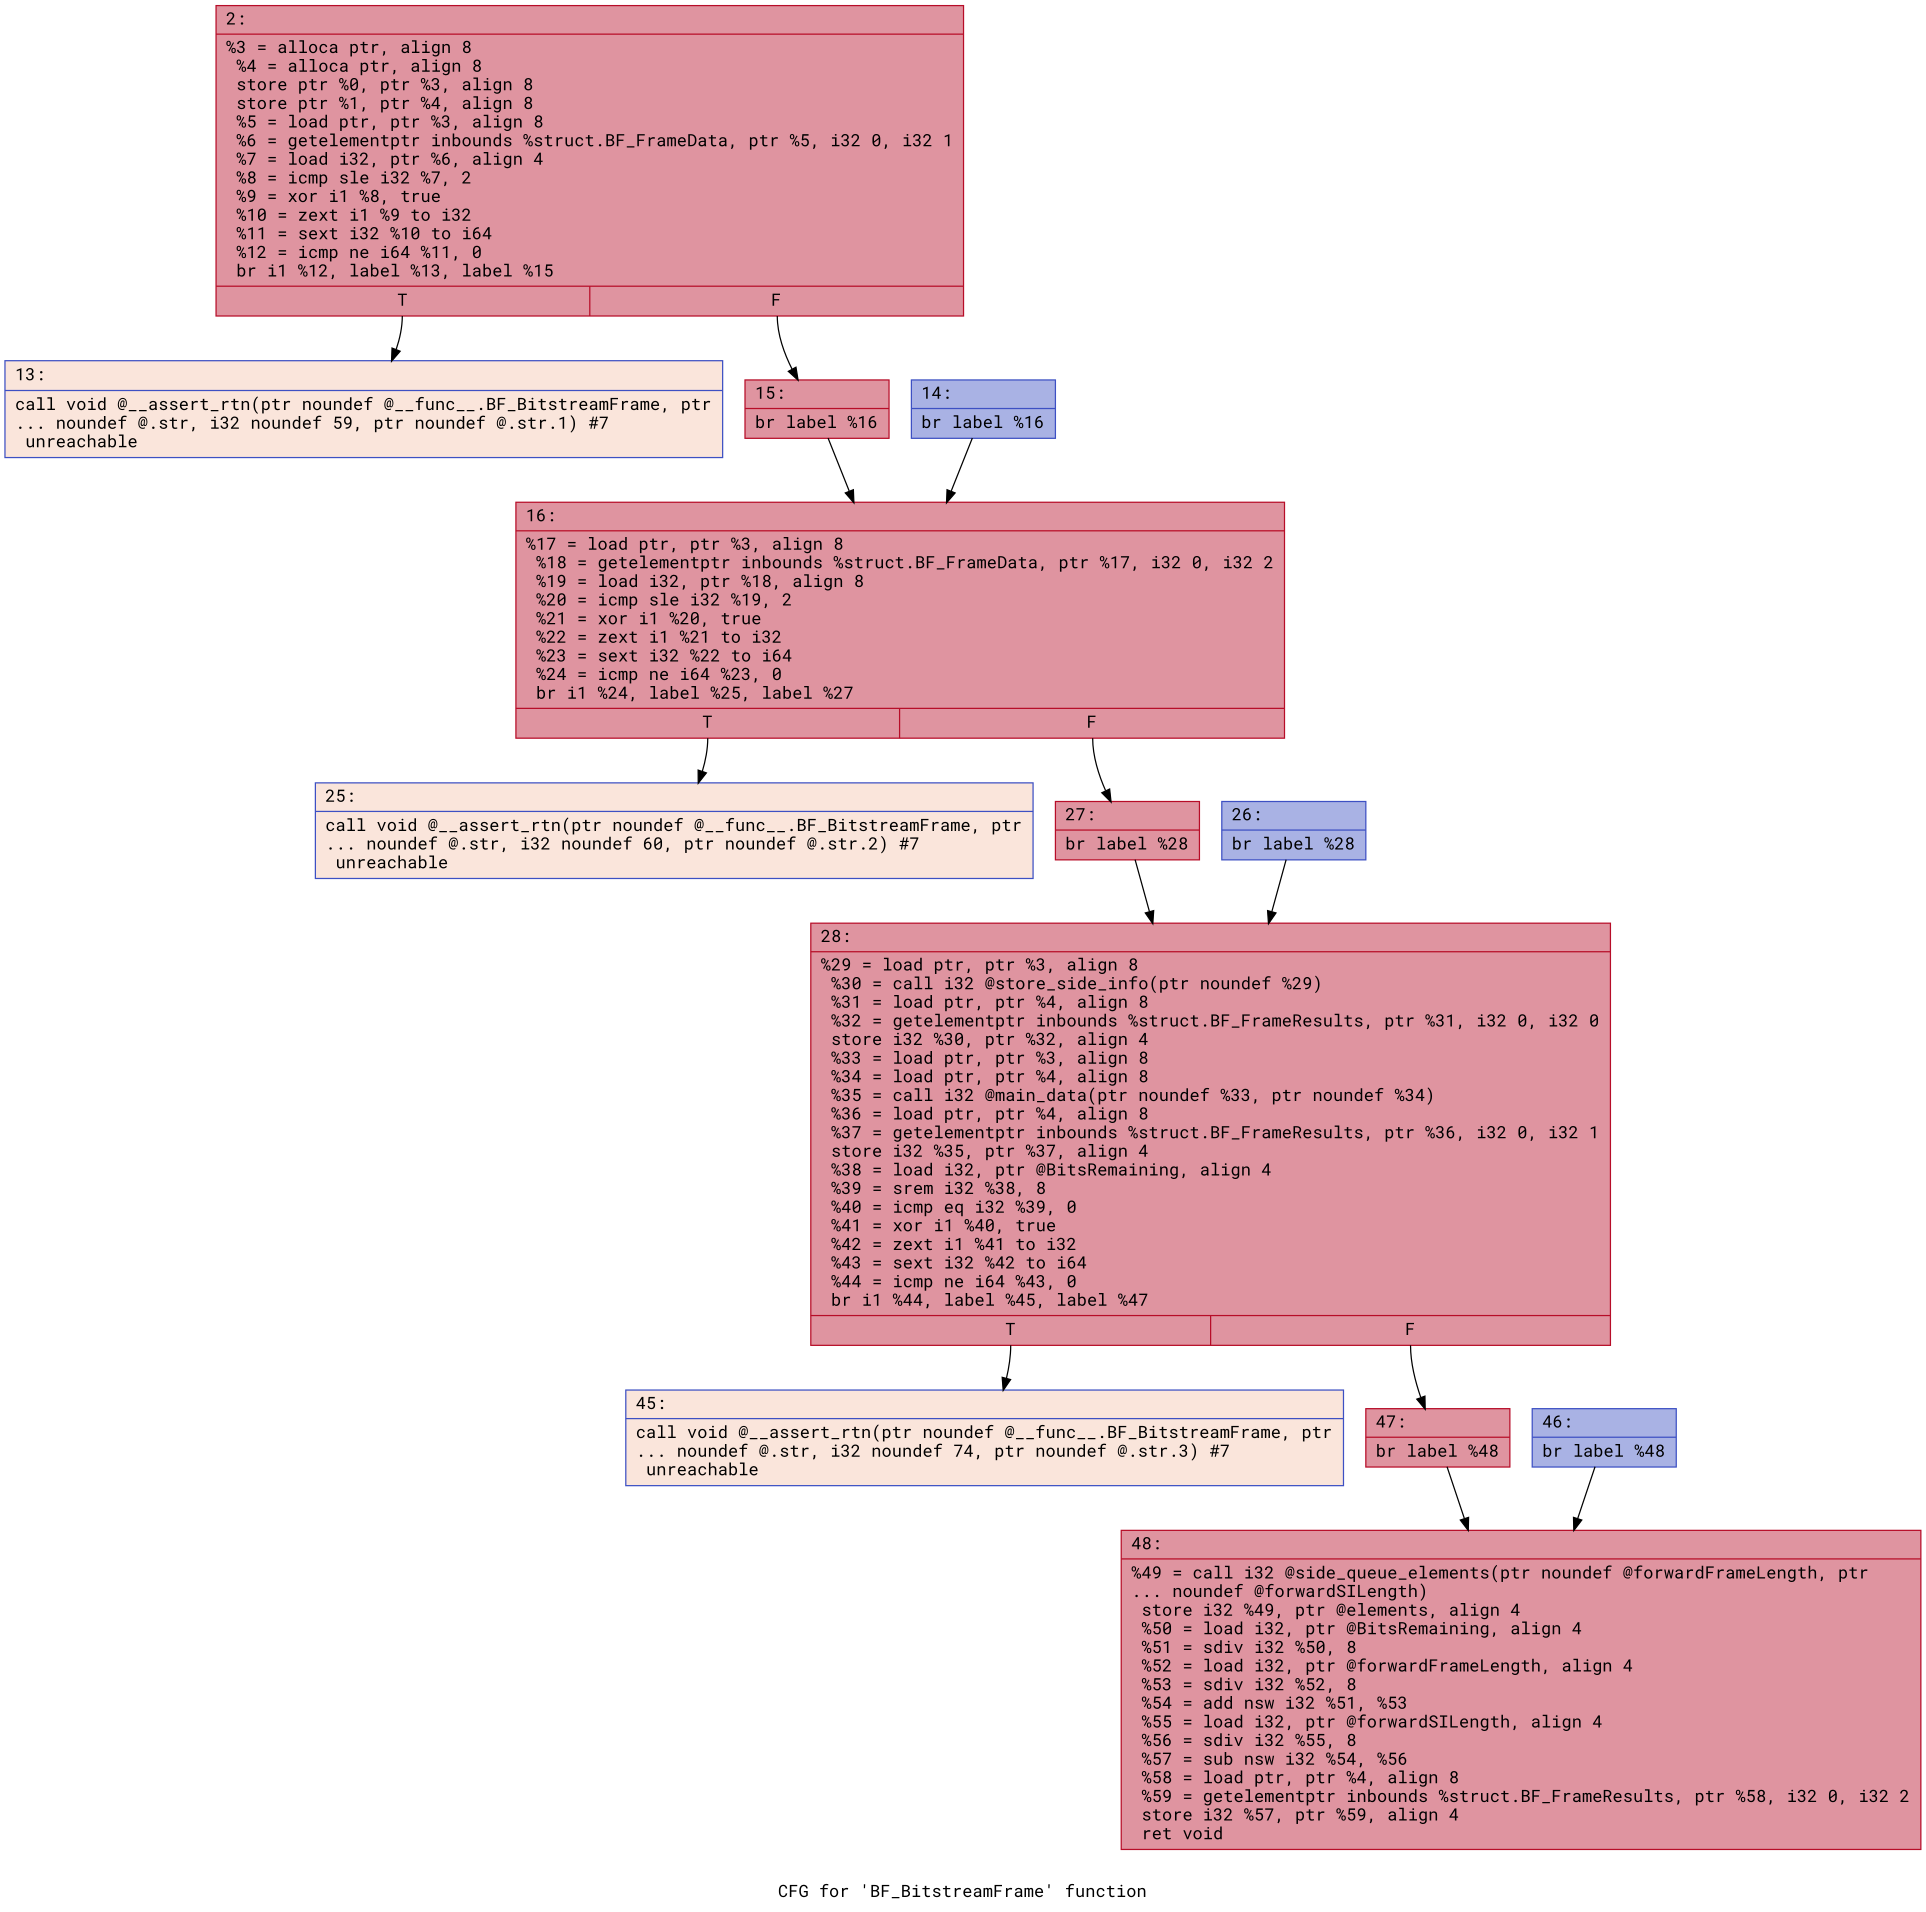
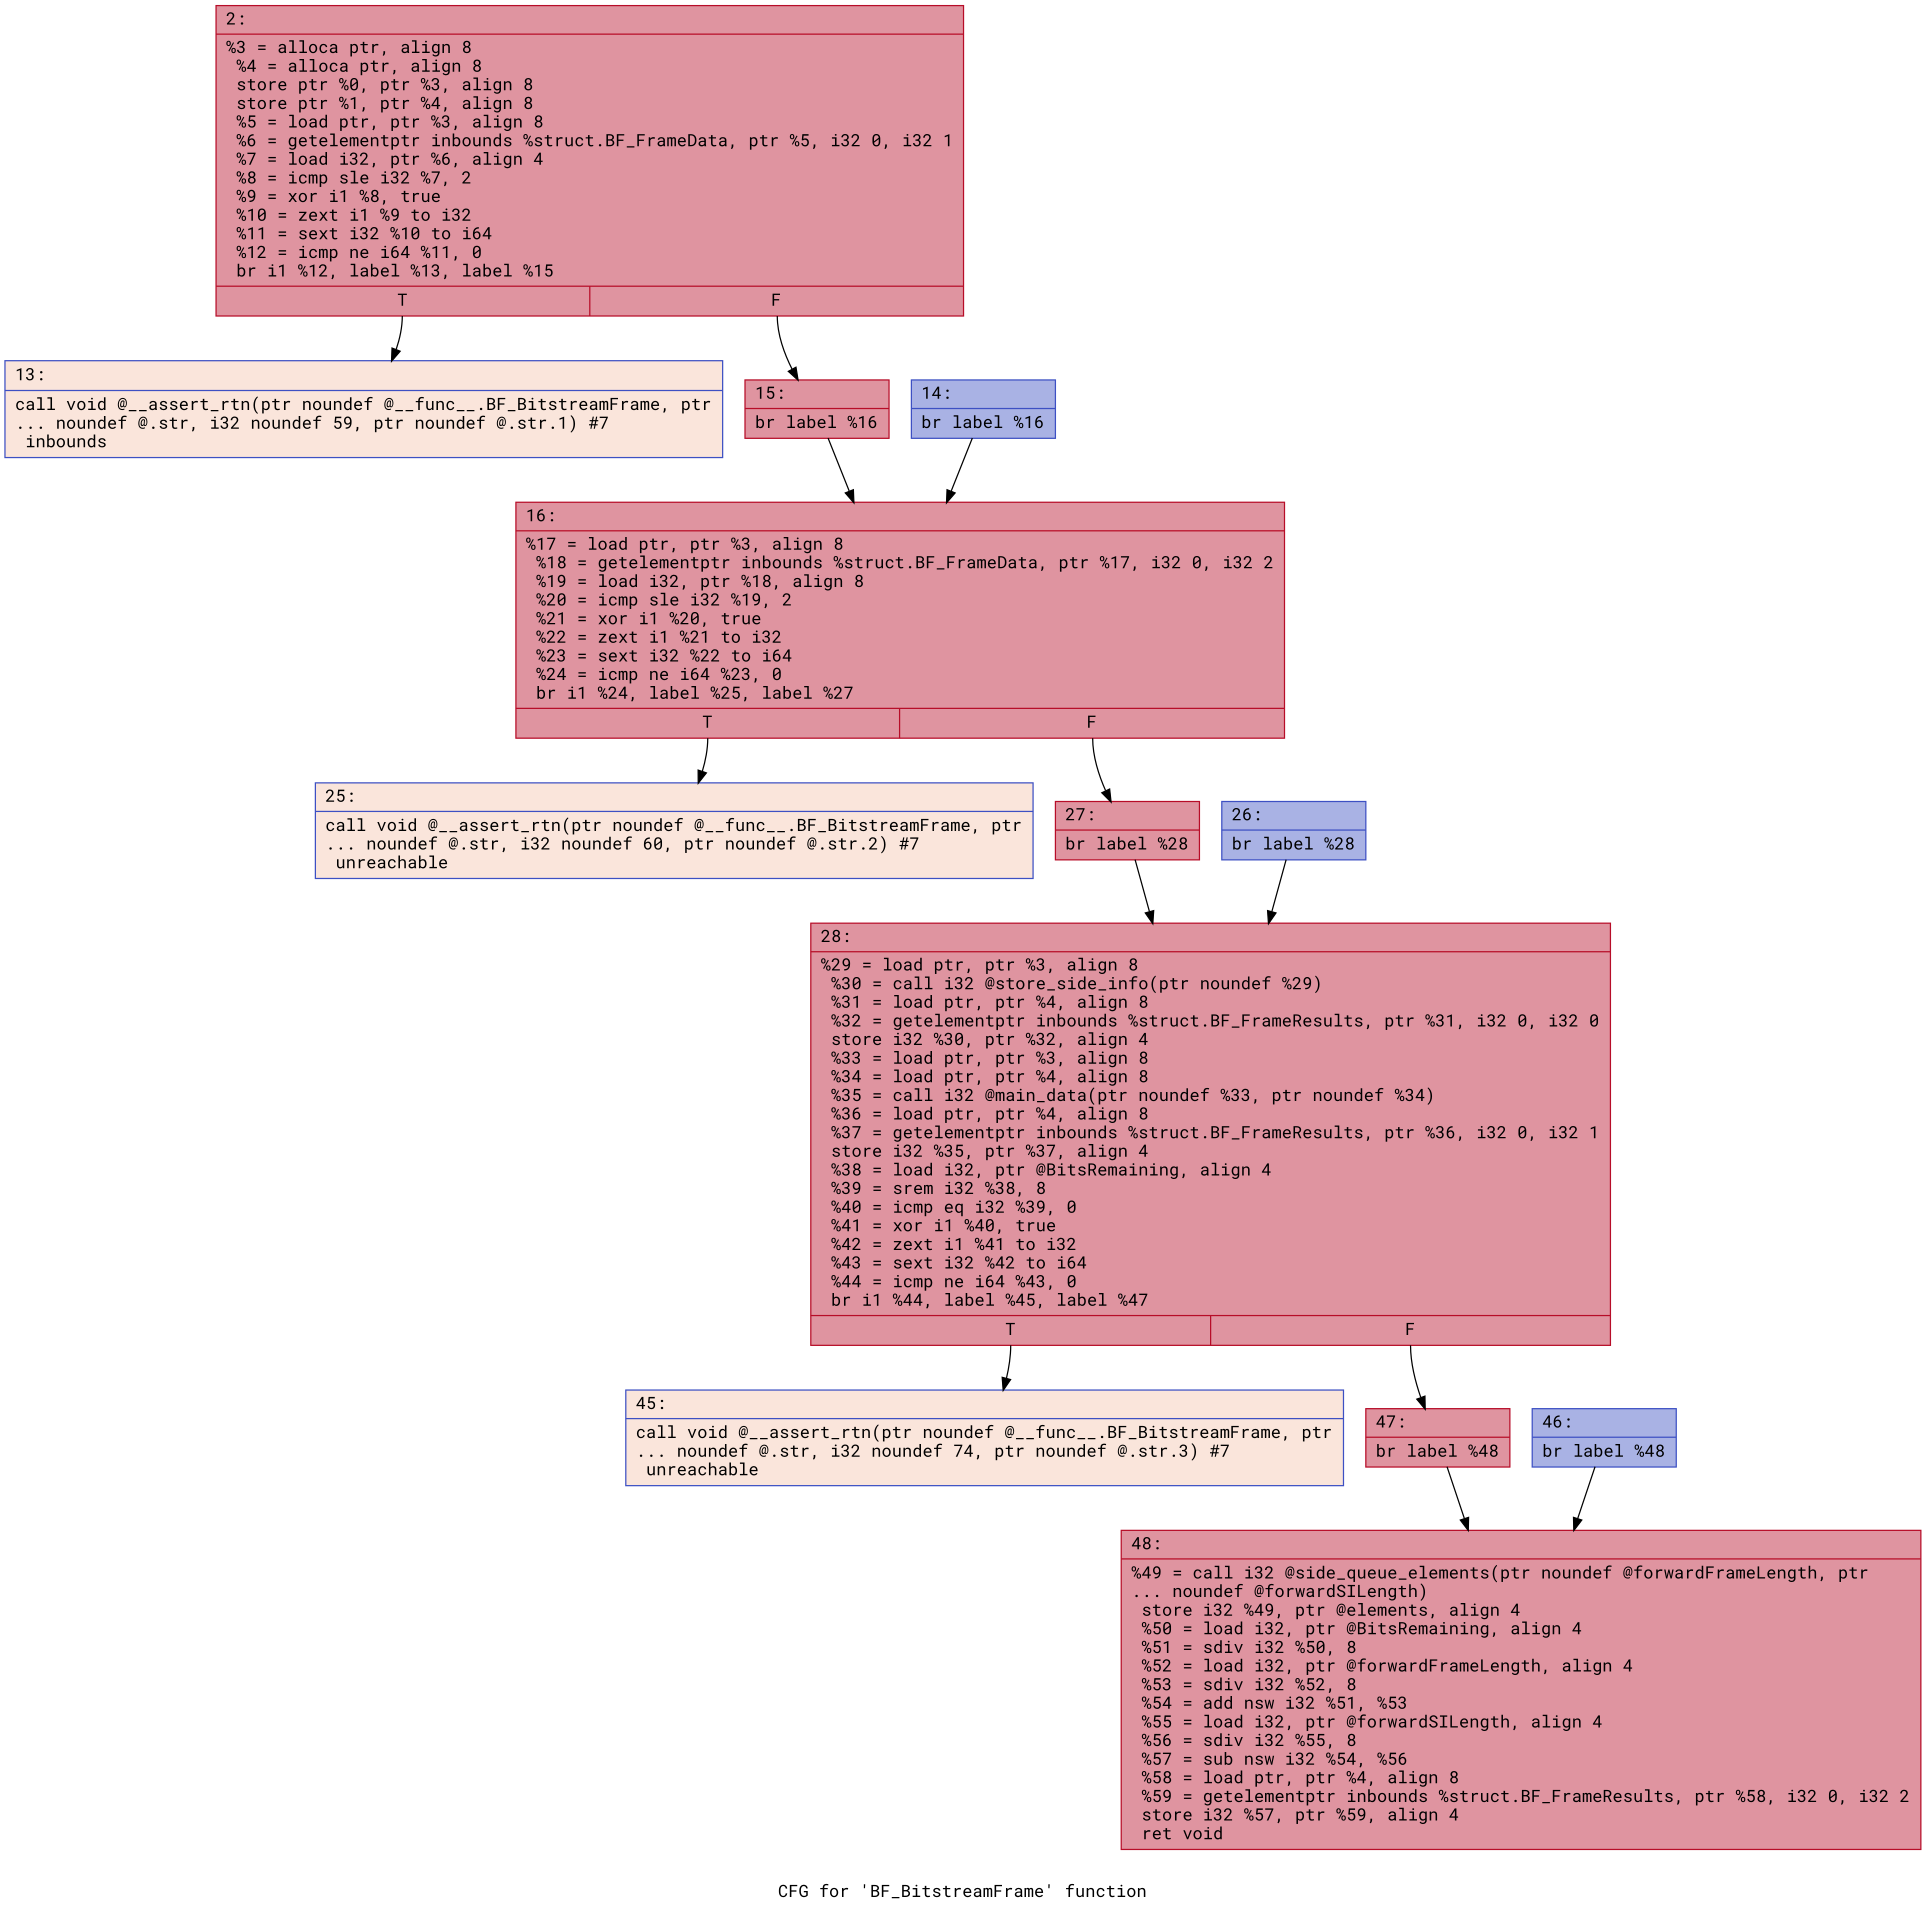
(77, 442) -> (61, 442)
